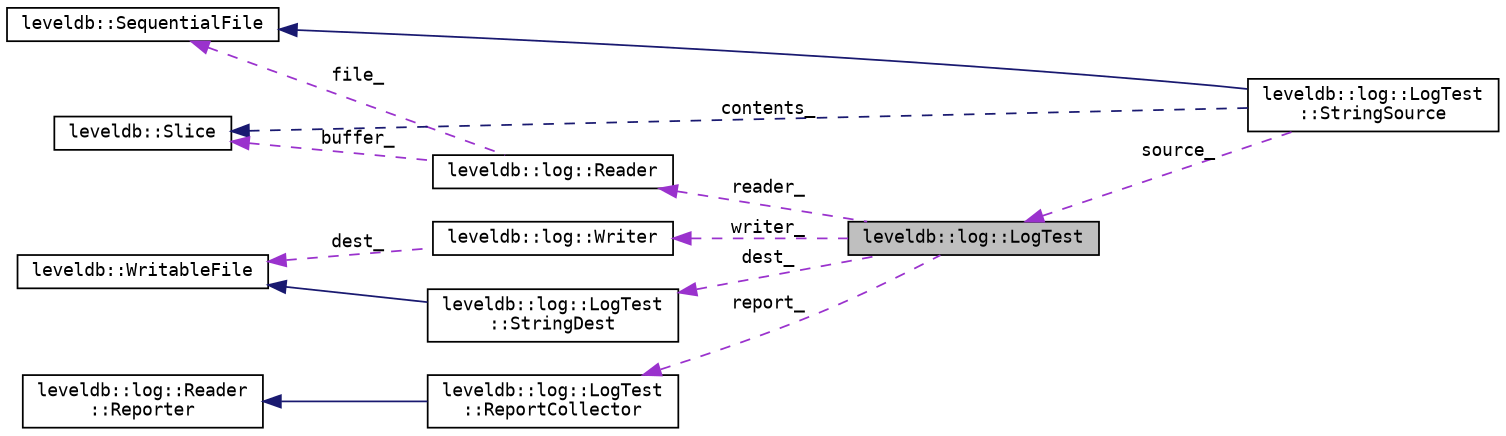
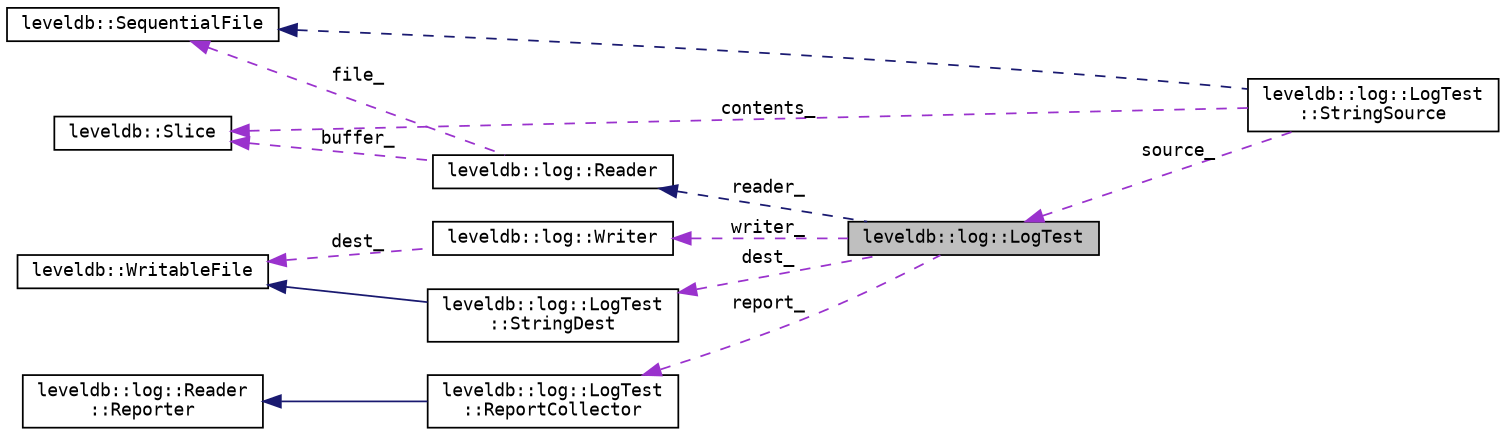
(772, 54) -> (772, 54)
(748, 119) -> (748, 119)
(772, 206) -> (772, 206)
